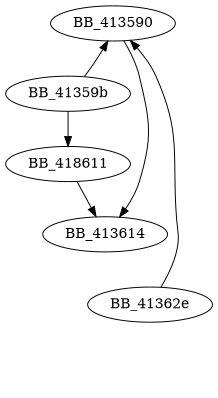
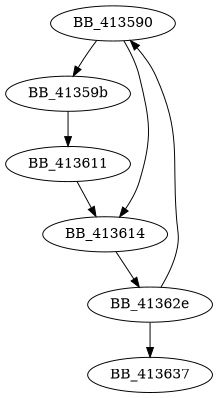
(94, 63) -> (87, 54)
(68, 164) -> (68, 164)
none -> (125, 265)
none -> (150, 375)
